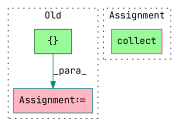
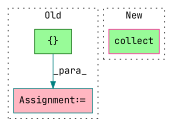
(137, 16) -> (134, 16)
